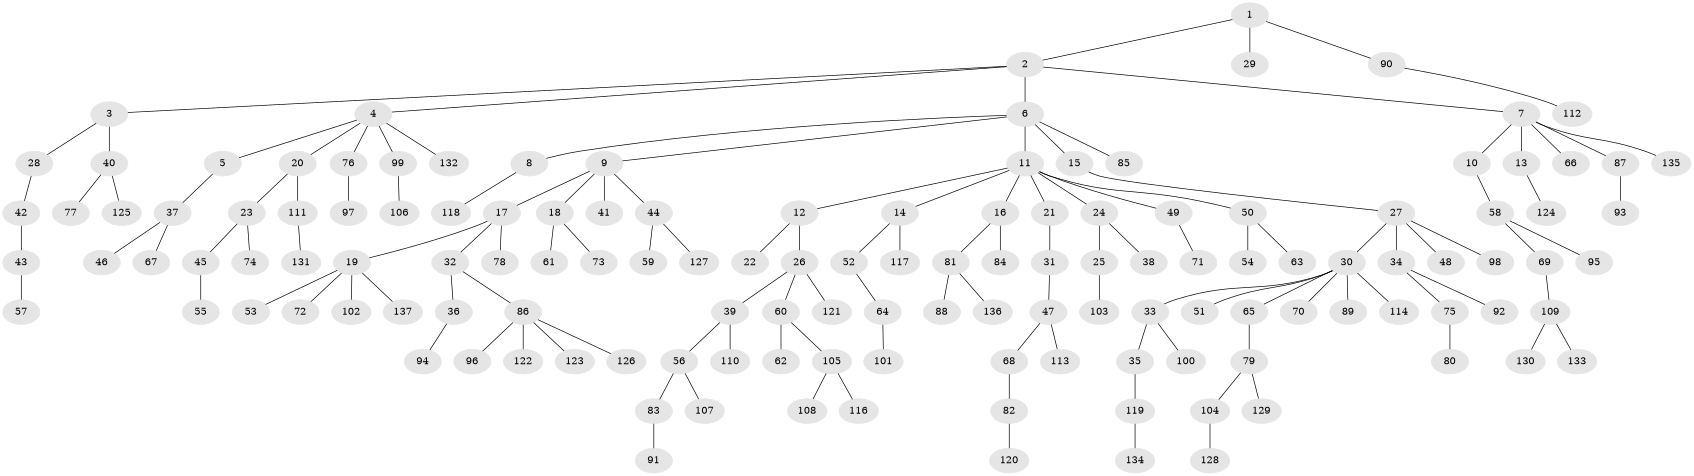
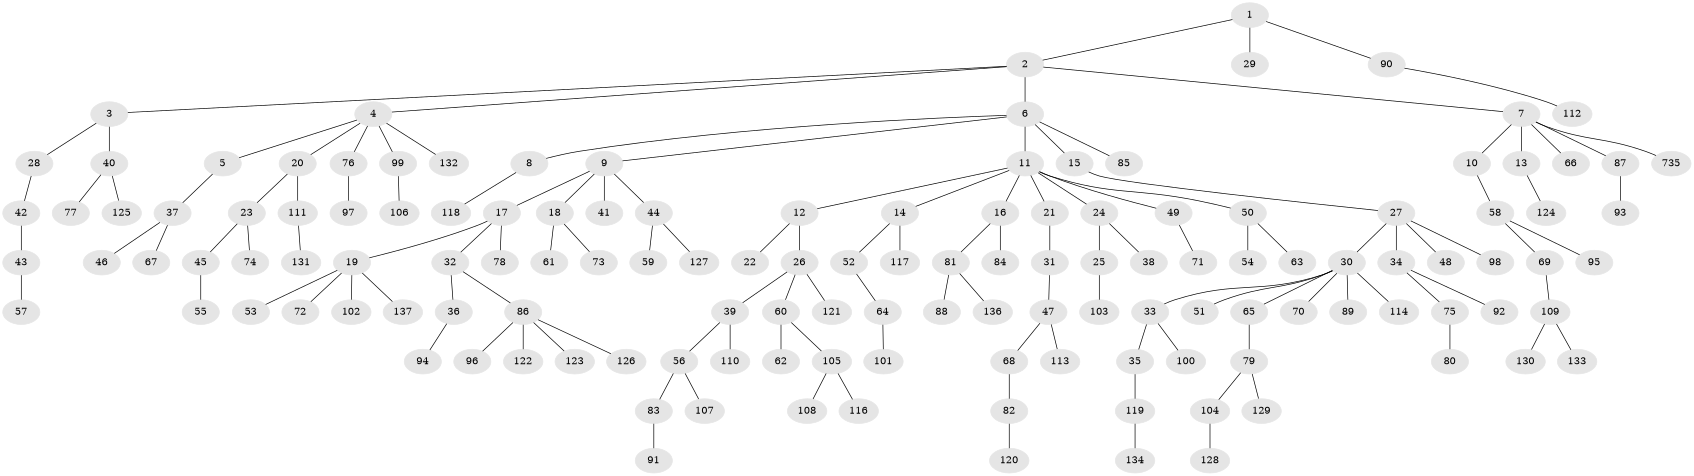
(1671, 164) -> (1671, 164)
